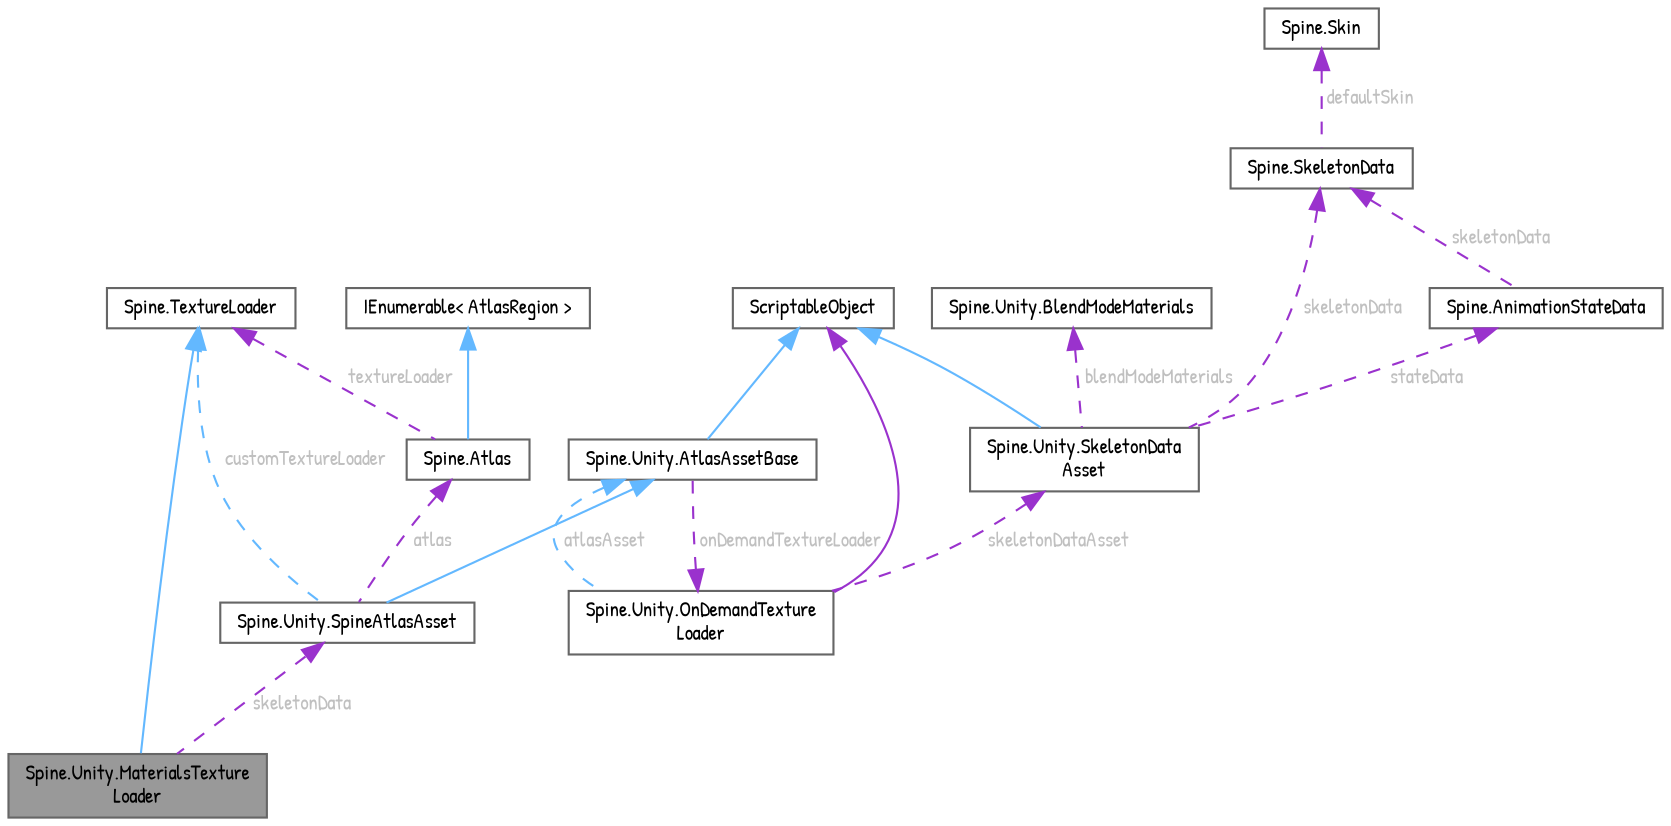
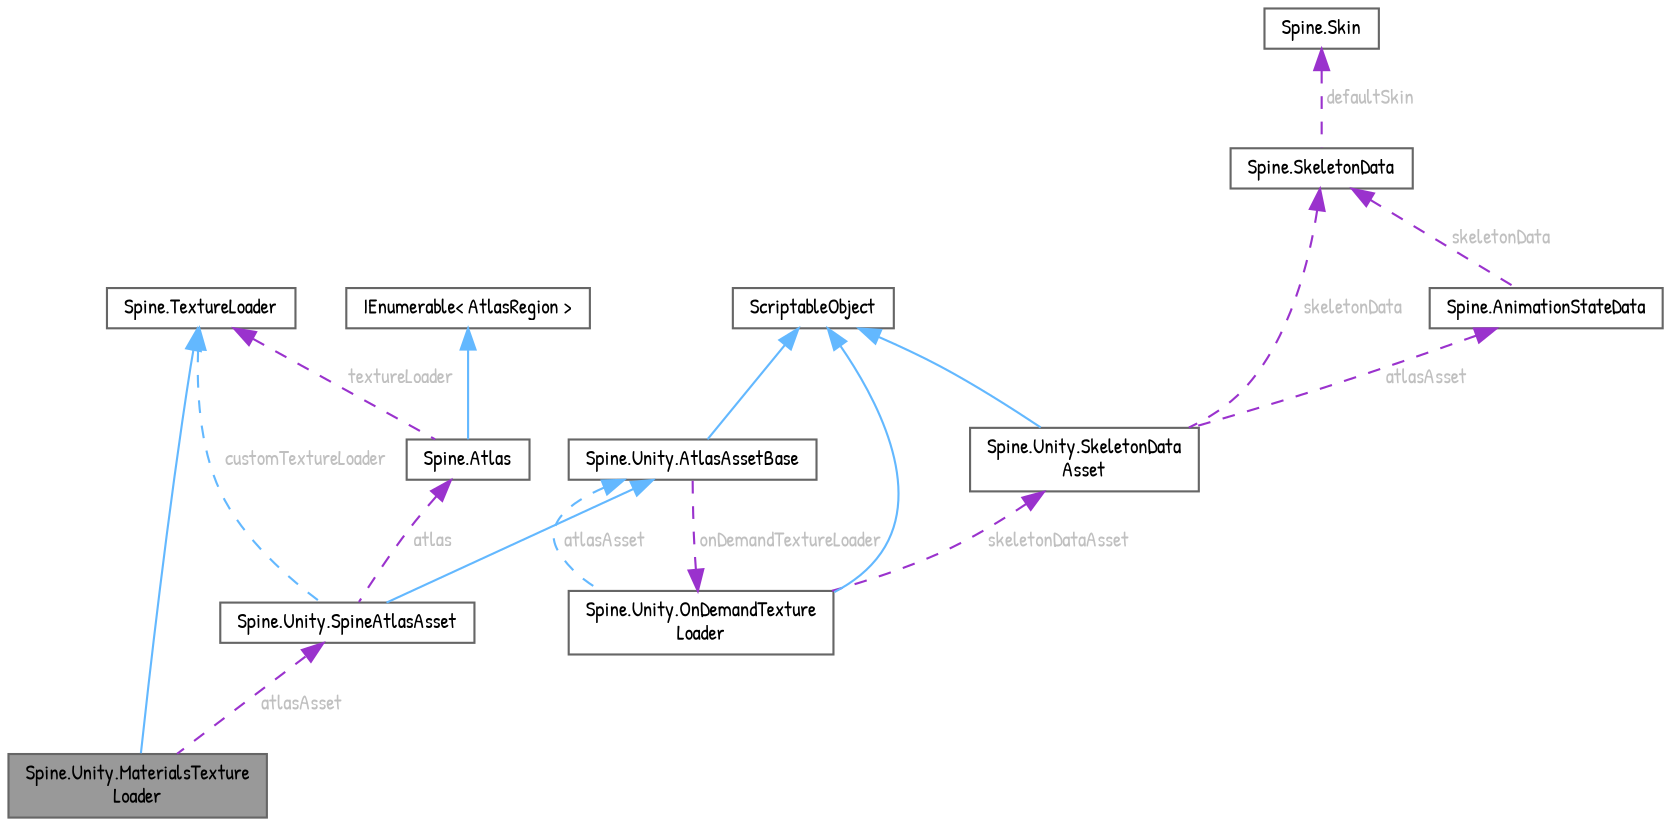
(1072, 308) -> none
(1424, 378) -> (1424, 378)
(897, 475) -> (897, 475)
(300, 704) -> (300, 704)
